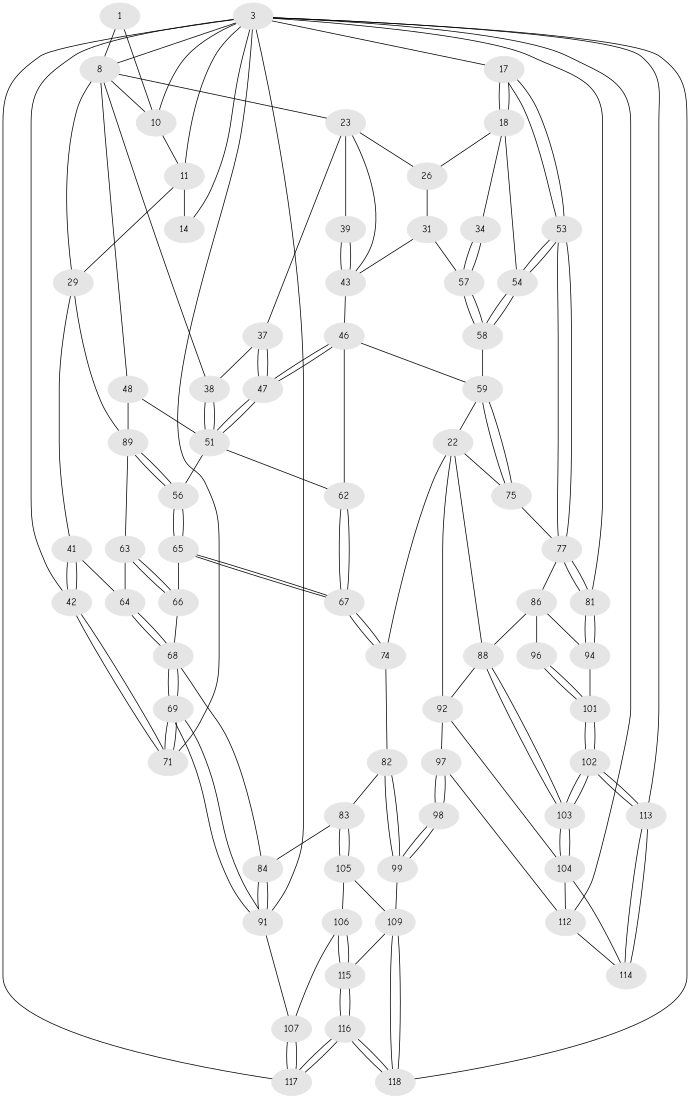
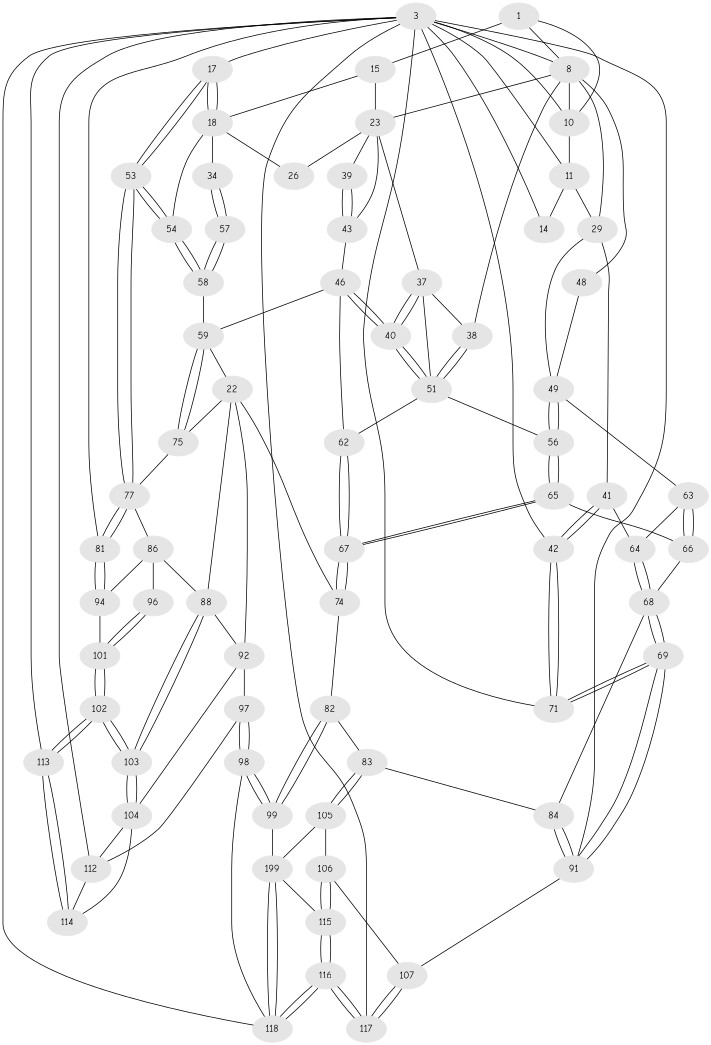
none -> (375, 70)
(427, 229) -> none
(263, 389) -> (391, 336)
(169, 416) -> (427, 336)
(128, 443) -> (554, 389)
none -> (232, 899)
(395, 922) -> (272, 869)
